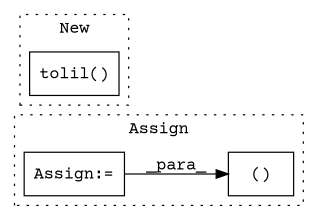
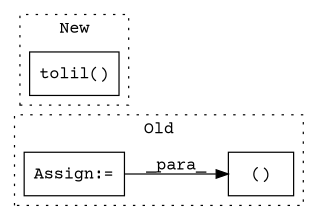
(159, 129) -> (159, 129)
